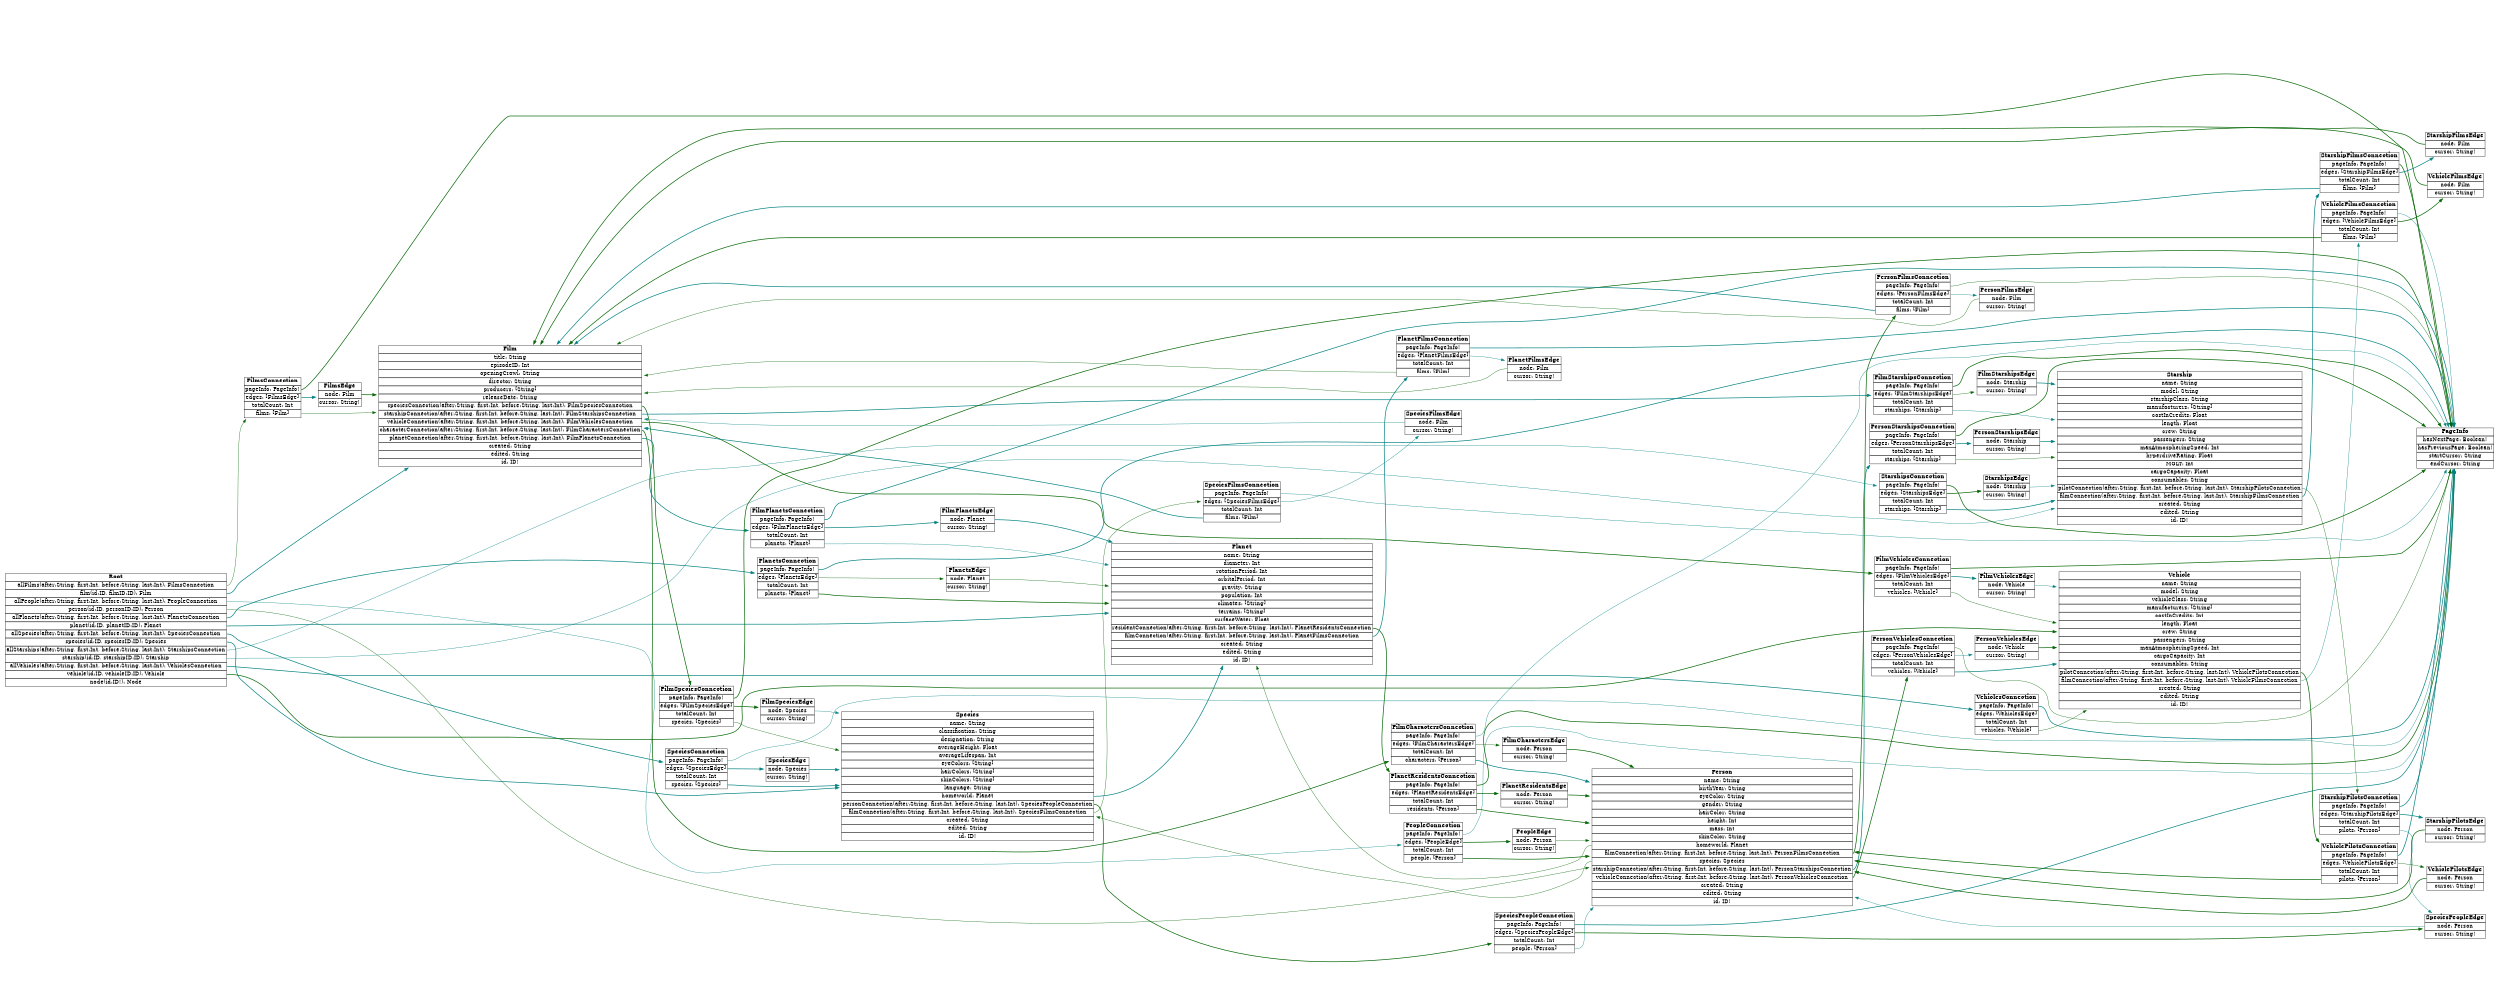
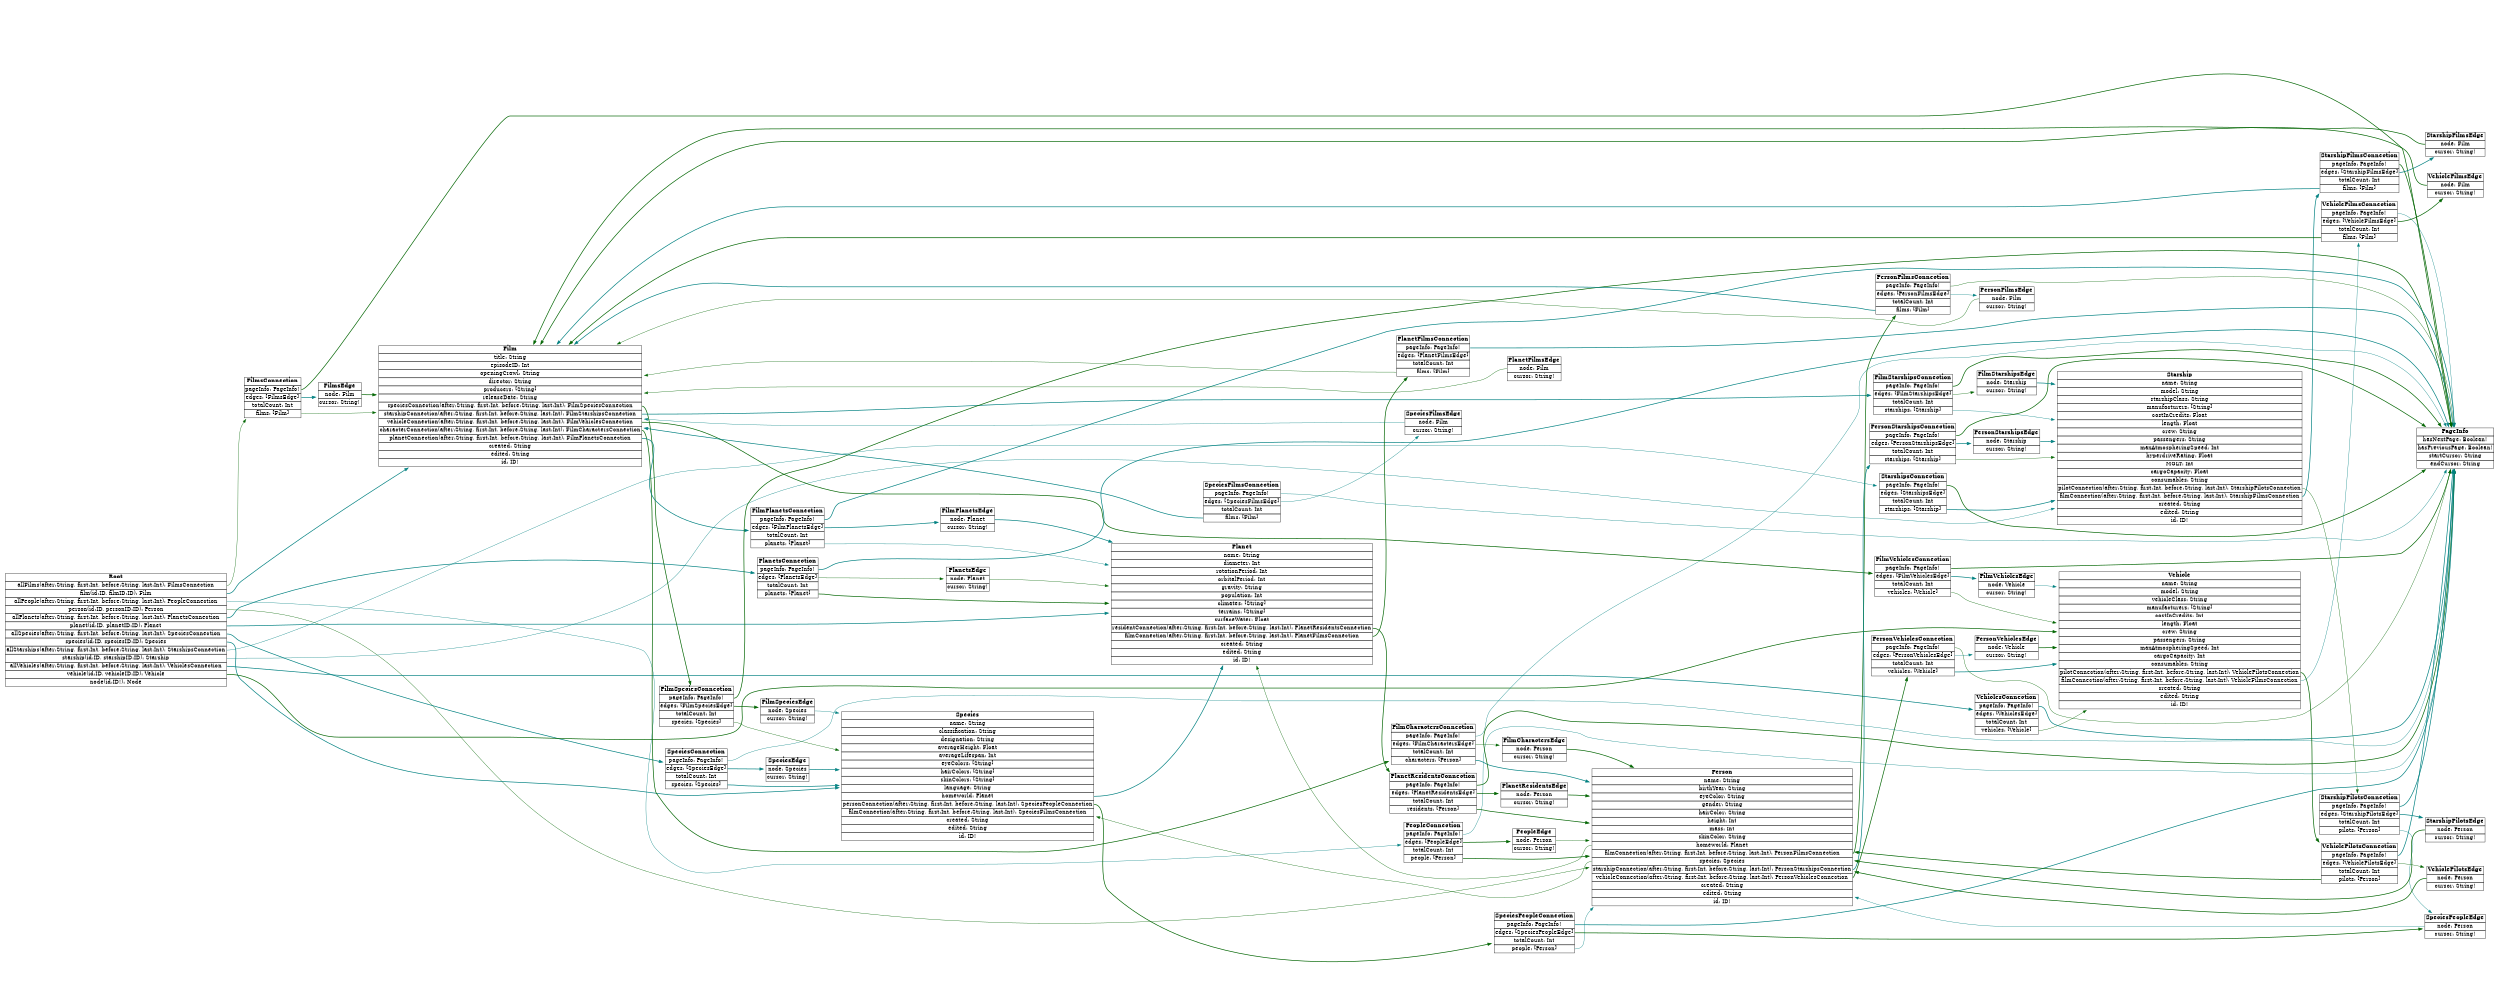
(1486, 357) -> none
(2007, 487) -> none
(1385, 507) -> (1385, 507)
(1103, 628) -> none
